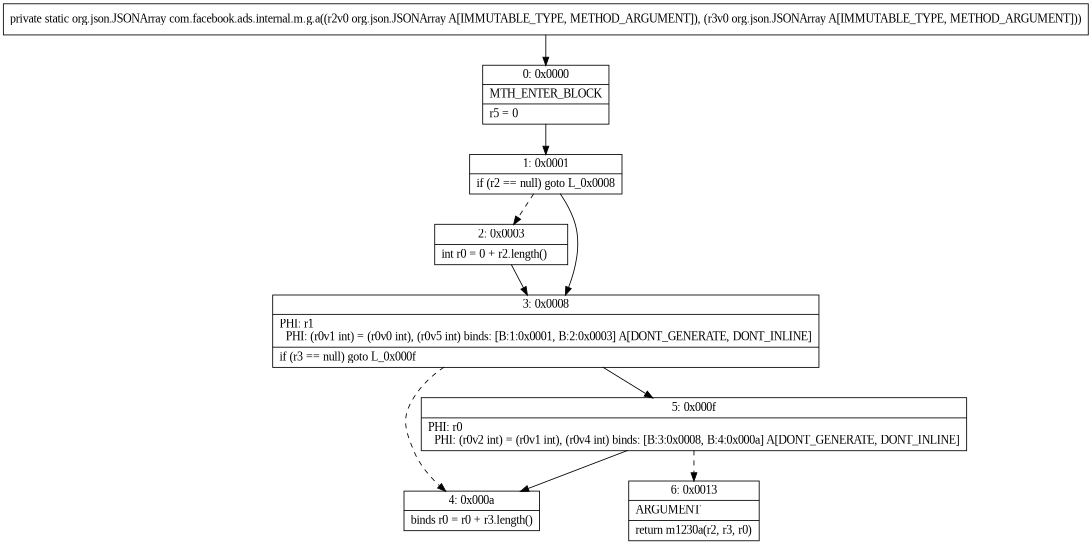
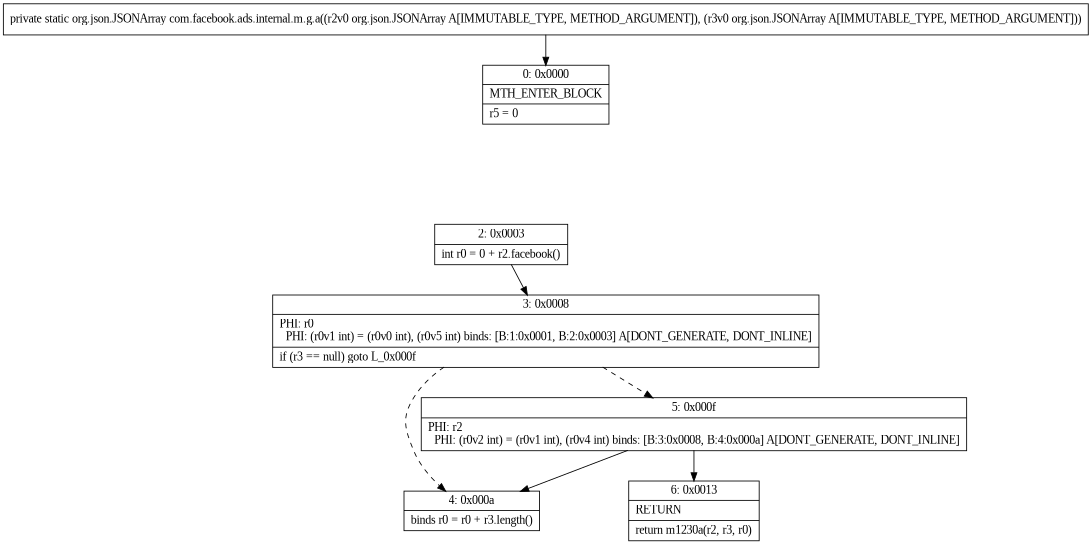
(546, 174) -> none
(494, 254) -> (501, 254)
(298, 324) -> (298, 324)
(624, 380) -> (624, 380)
(447, 428) -> (447, 428)
(694, 461) -> (694, 461)
(668, 510) -> (659, 510)
